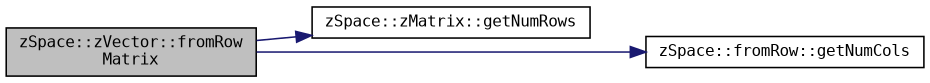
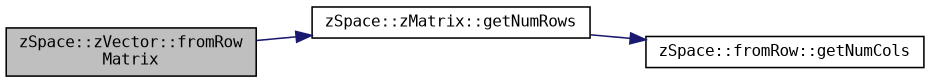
(443, 52) -> (610, 37)
